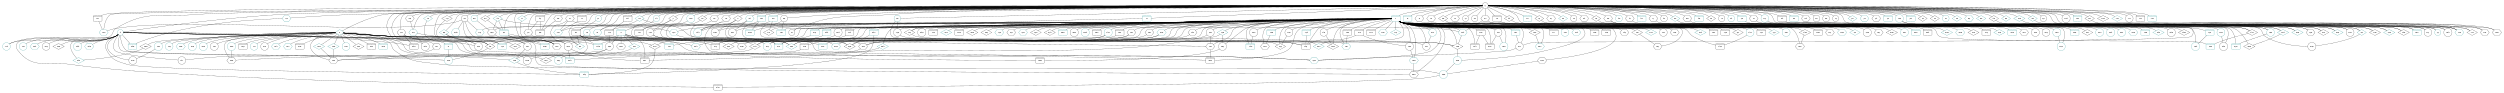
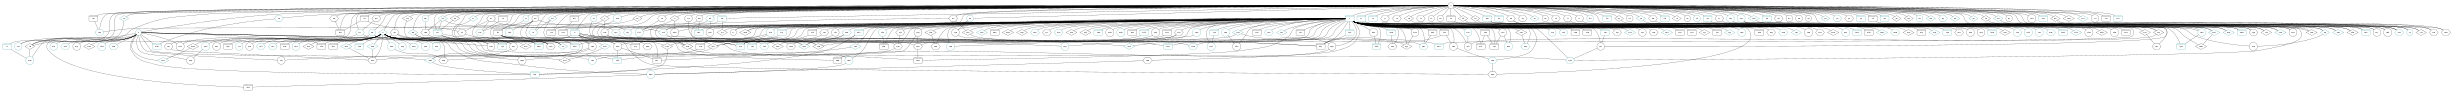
(1328, 38) -> (788, 40)
